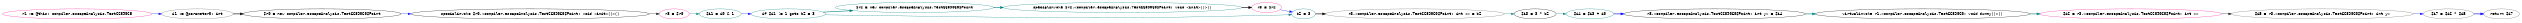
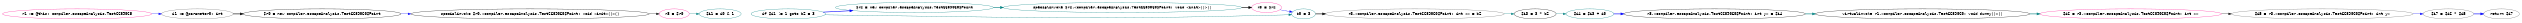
(836, 11) -> (836, 11)
(745, 14) -> none
(1304, 14) -> (1304, 14)
